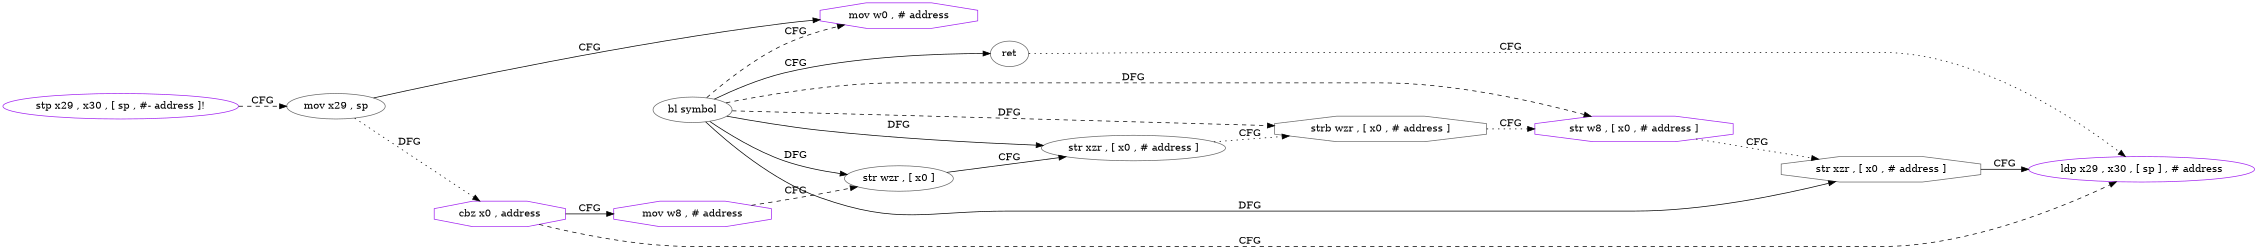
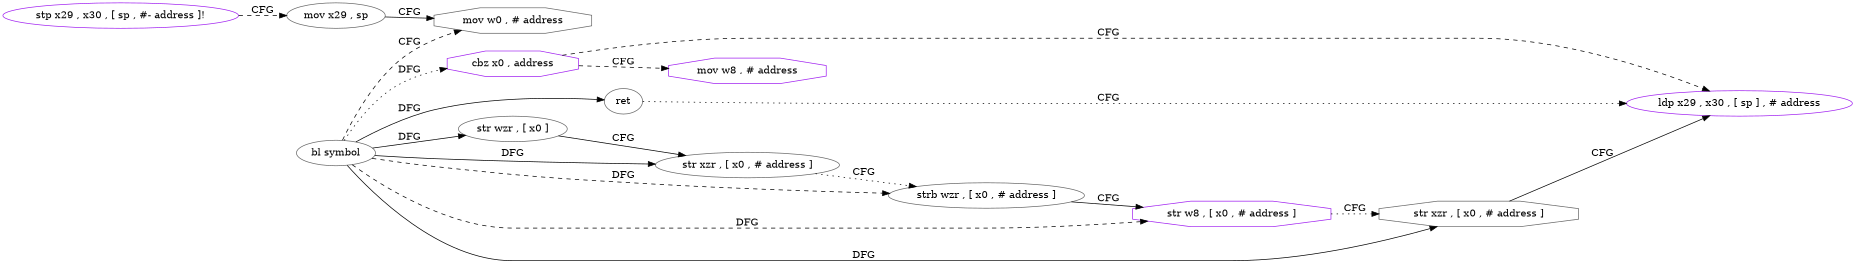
(899, 16) -> (513, 21)
(796, 63) -> (410, 109)
(1381, 129) -> (986, 196)
(1507, 129) -> (1104, 204)
(414, 158) -> (384, 94)
(801, 197) -> none
(586, 214) -> (620, 67)
